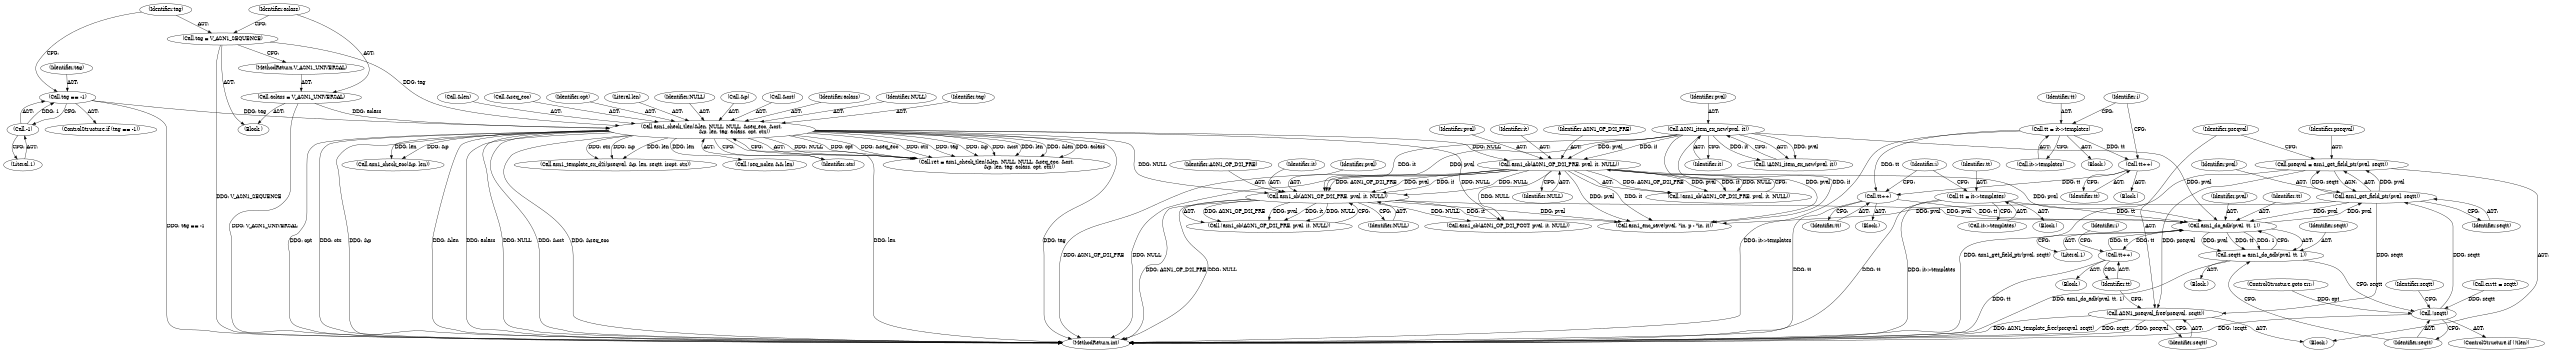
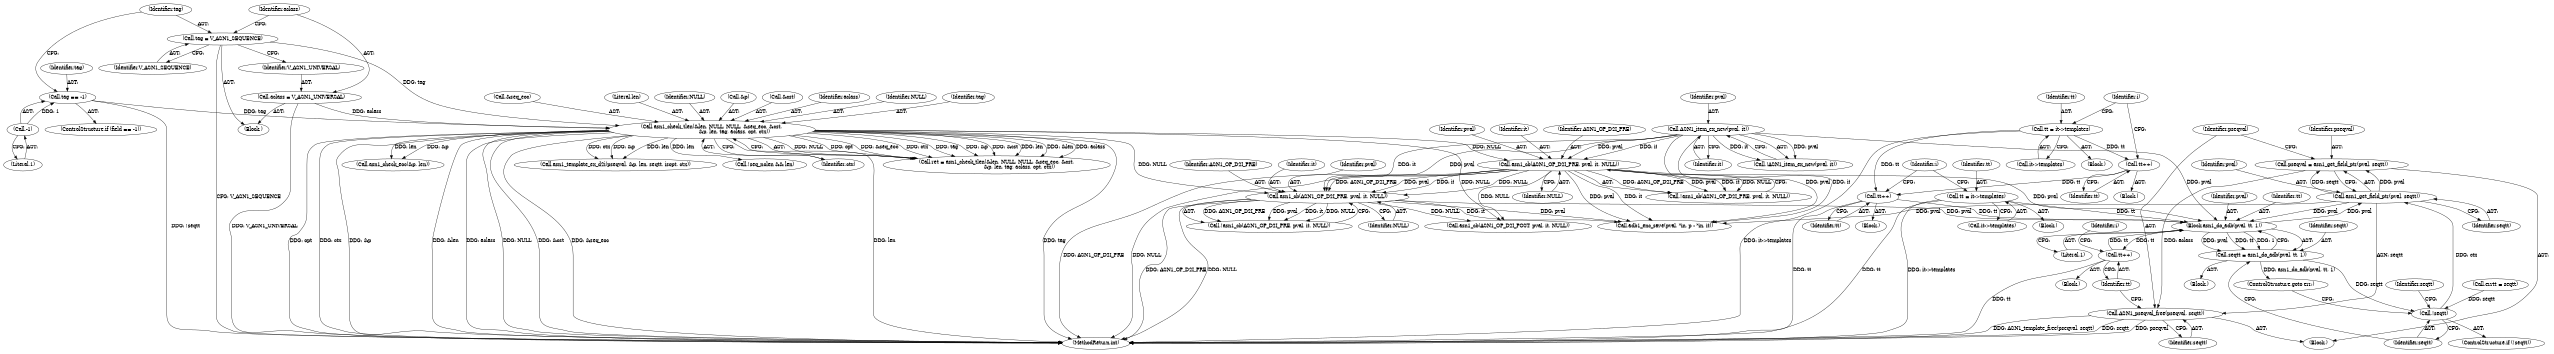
none -> (153, 68)
(301, 68) -> (301, 68)
(458, 97) -> none
(572, 97) -> none
(54, 118) -> none
(101, 130) -> (101, 130)
(2352, 183) -> (2352, 183)
(249, 197) -> (249, 197)
(186, 226) -> (186, 226)
(1664, 226) -> (1664, 226)
(2224, 226) -> (2224, 226)
(2179, 241) -> (2179, 241)
(2390, 256) -> (2390, 256)
(2466, 256) -> (2466, 256)
(2369, 285) -> (2369, 285)
(2328, 299) -> (2328, 299)
(1913, 331) -> none
(2029, 338) -> none
(1688, 339) -> (2262, 270)
(2496, 343) -> (2496, 343)
